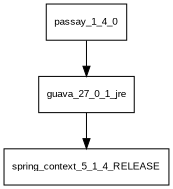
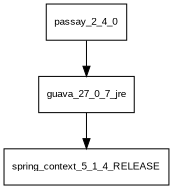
(86, 22) -> (86, 22)
(86, 95) -> (86, 95)
